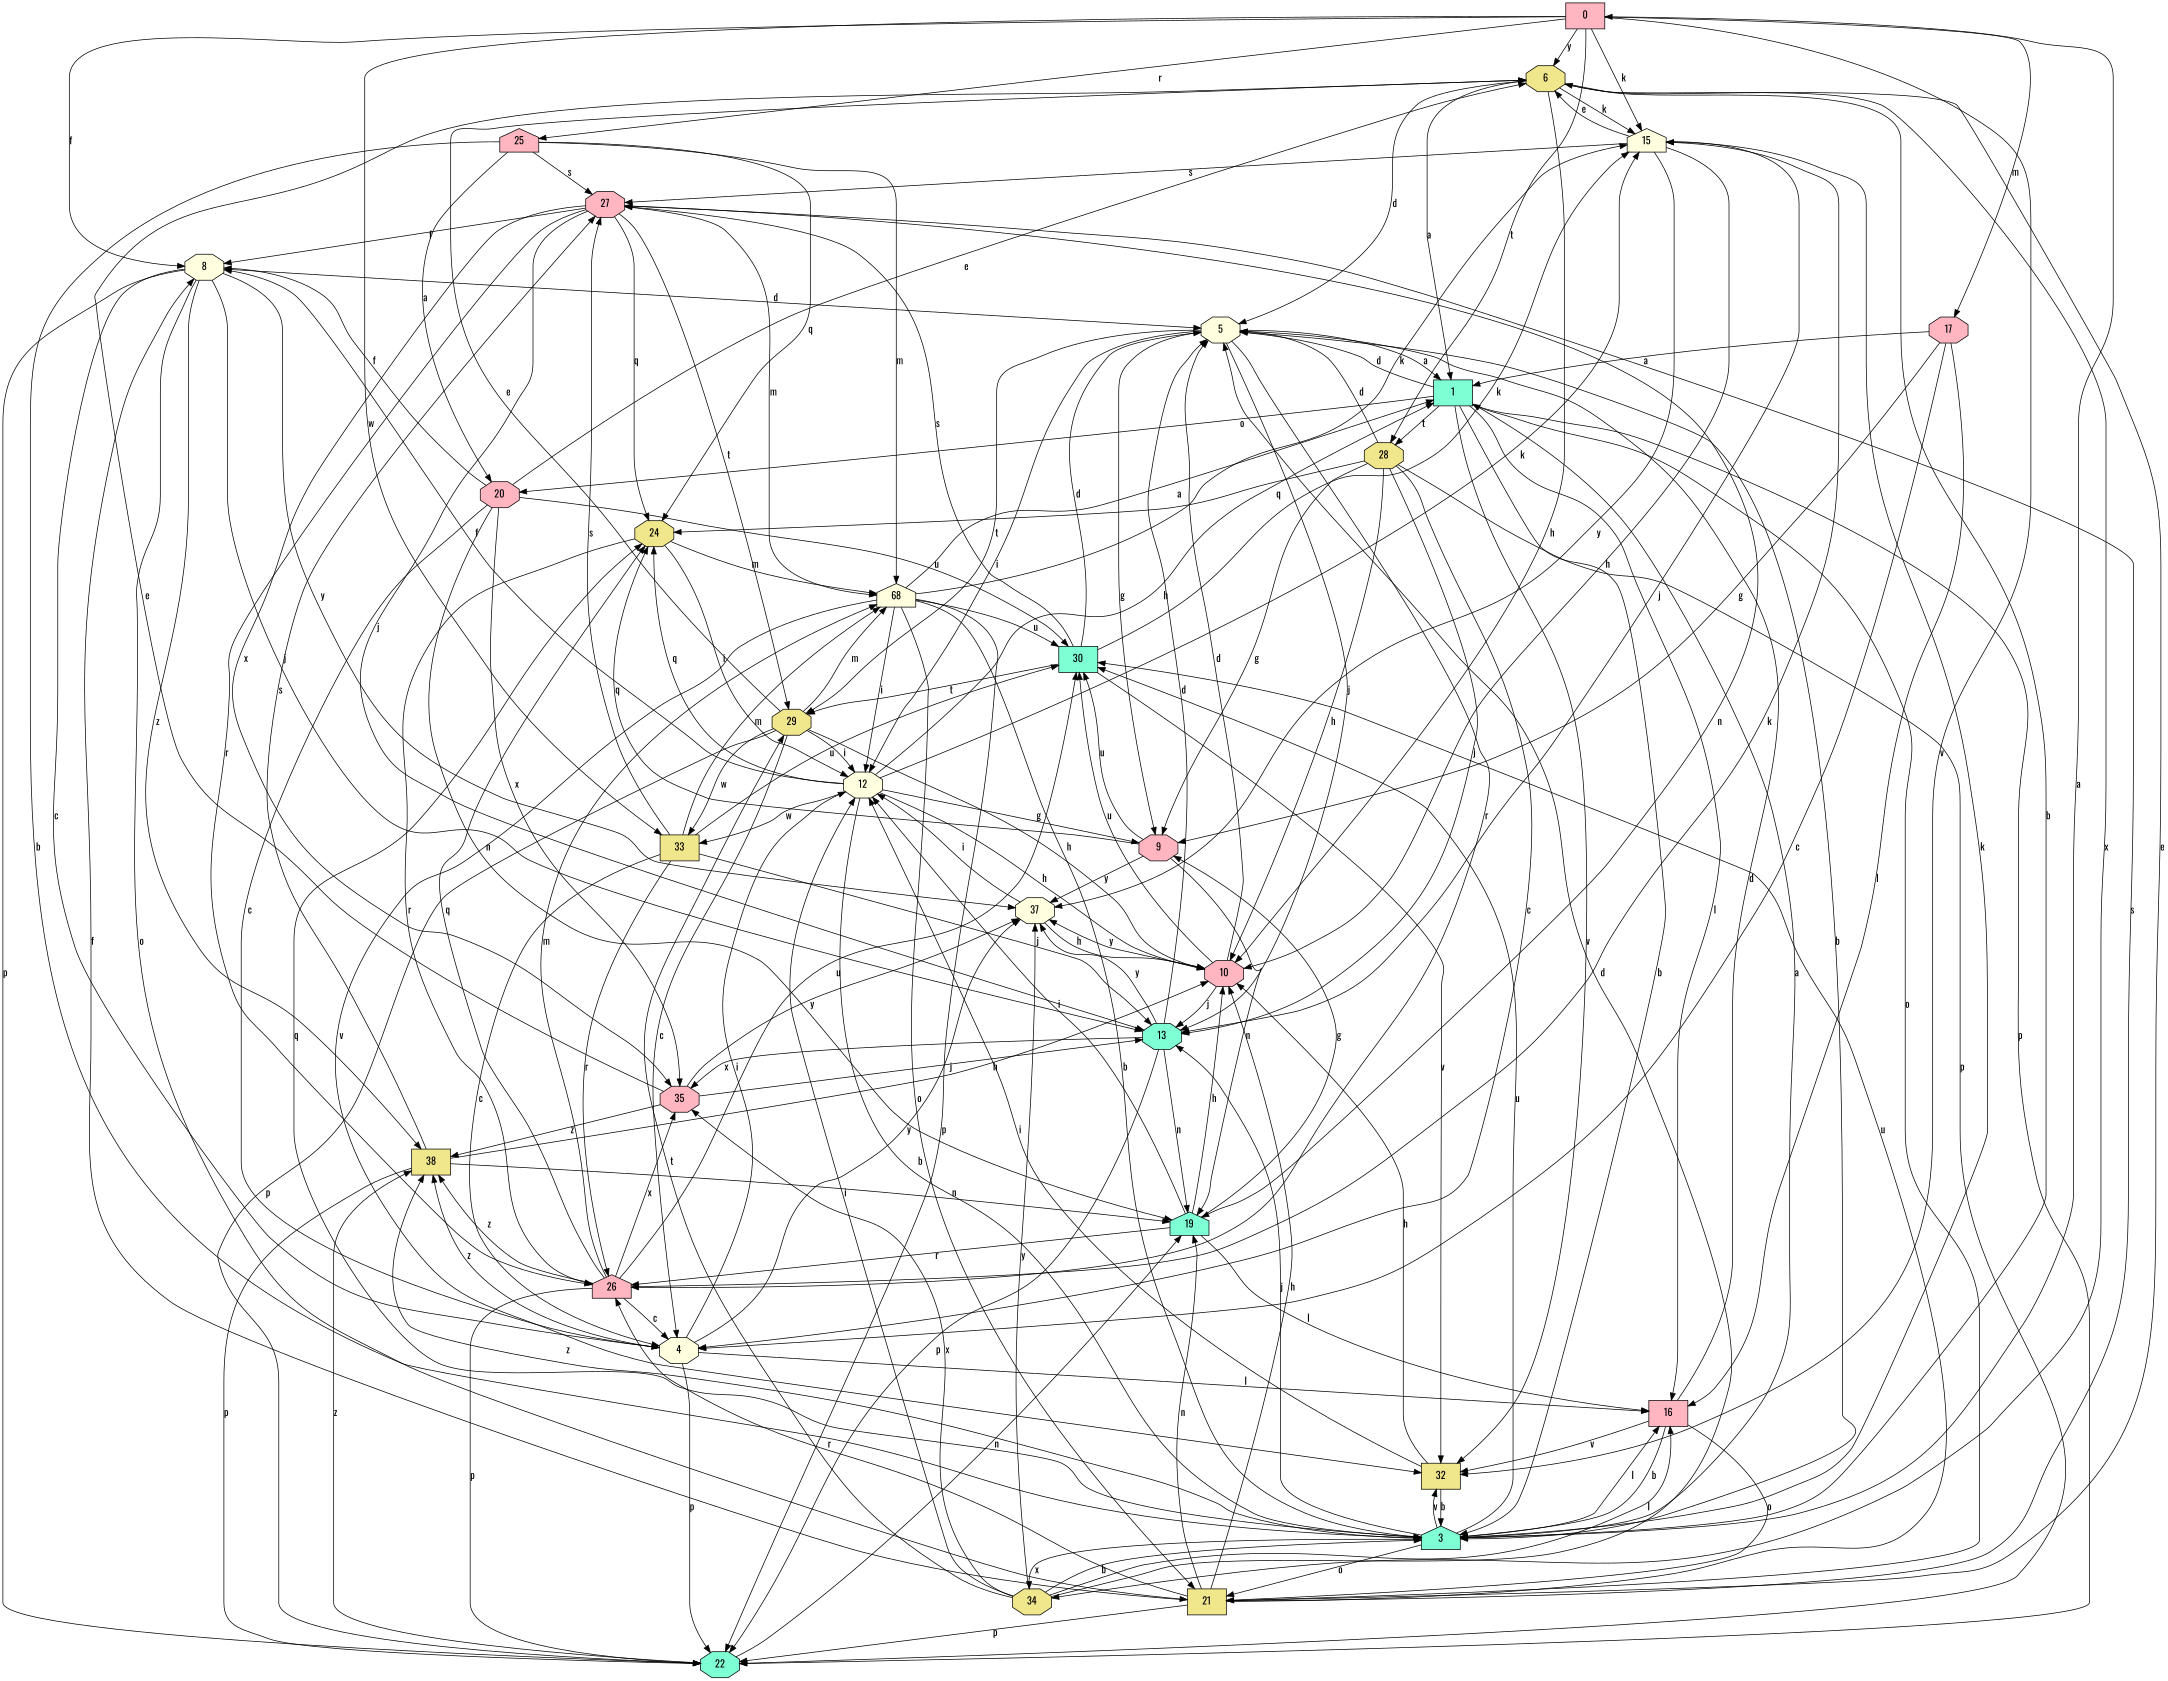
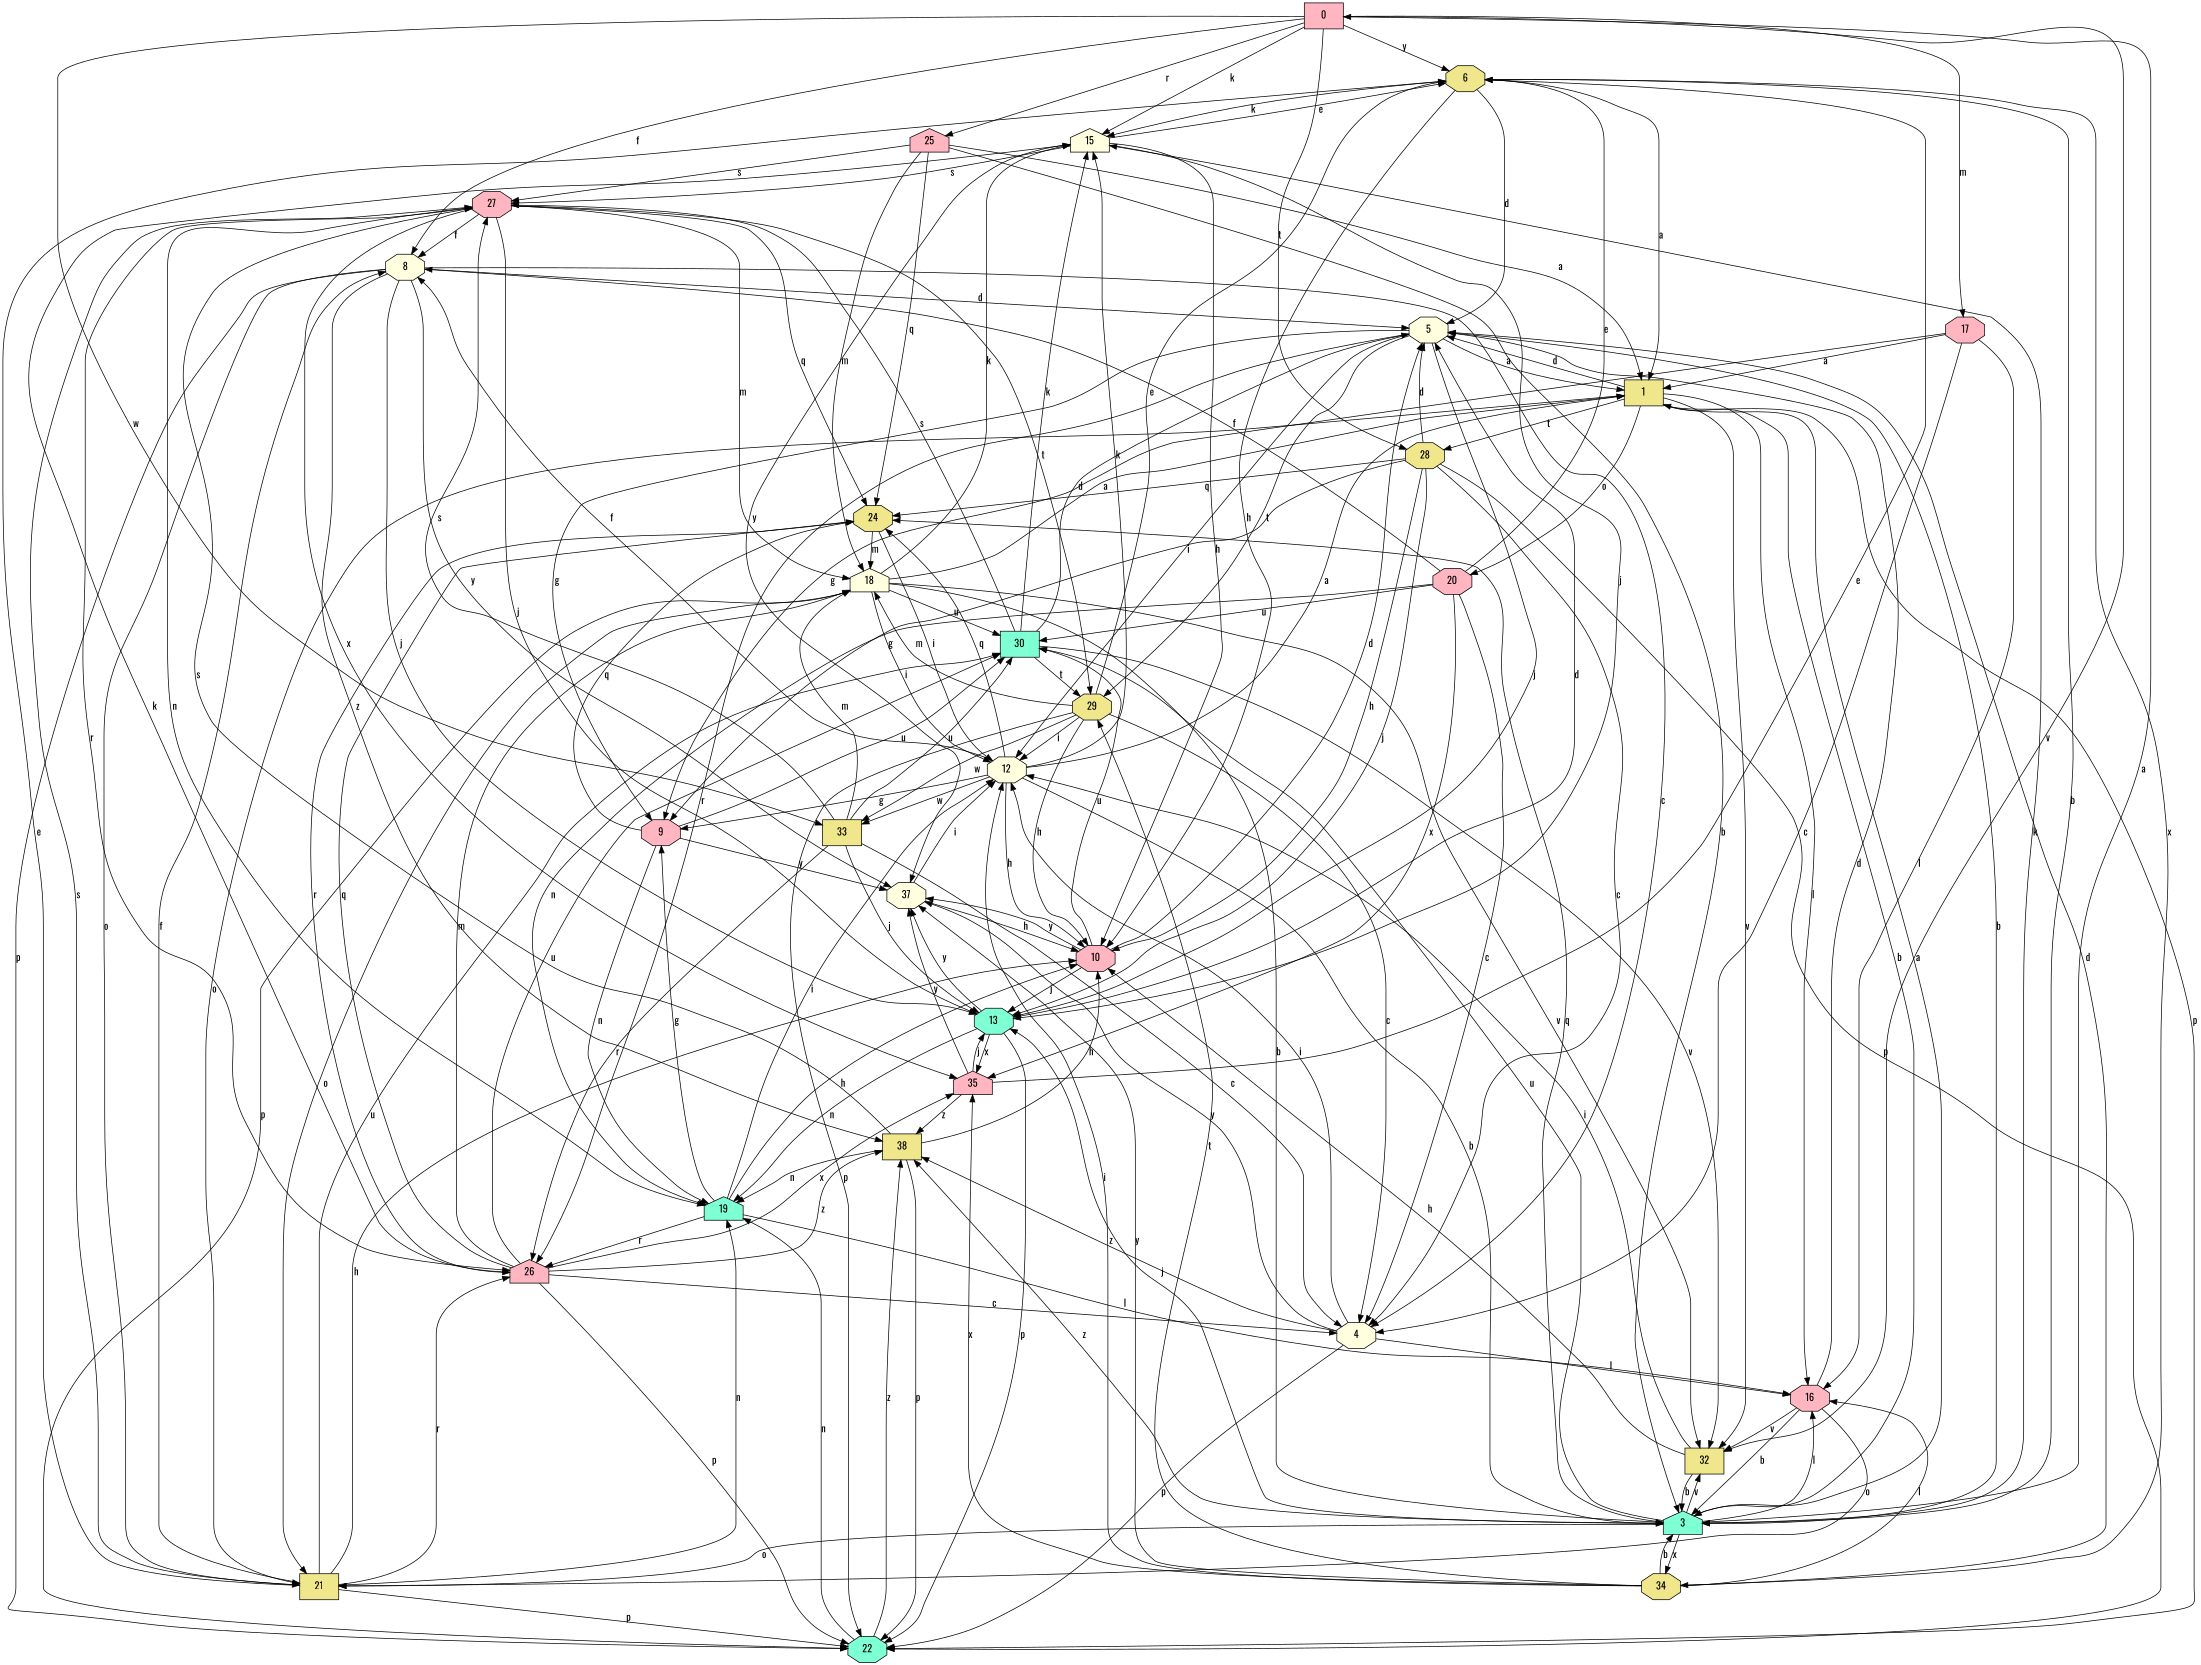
(423, 305) -> (1355, 226)
(1453, 393) -> (1644, 393)
(896, 597) -> (870, 581)
(1166, 597) -> (1327, 581)
(680, 1099) -> (973, 1084)
(1668, 1413) -> (1810, 1398)
